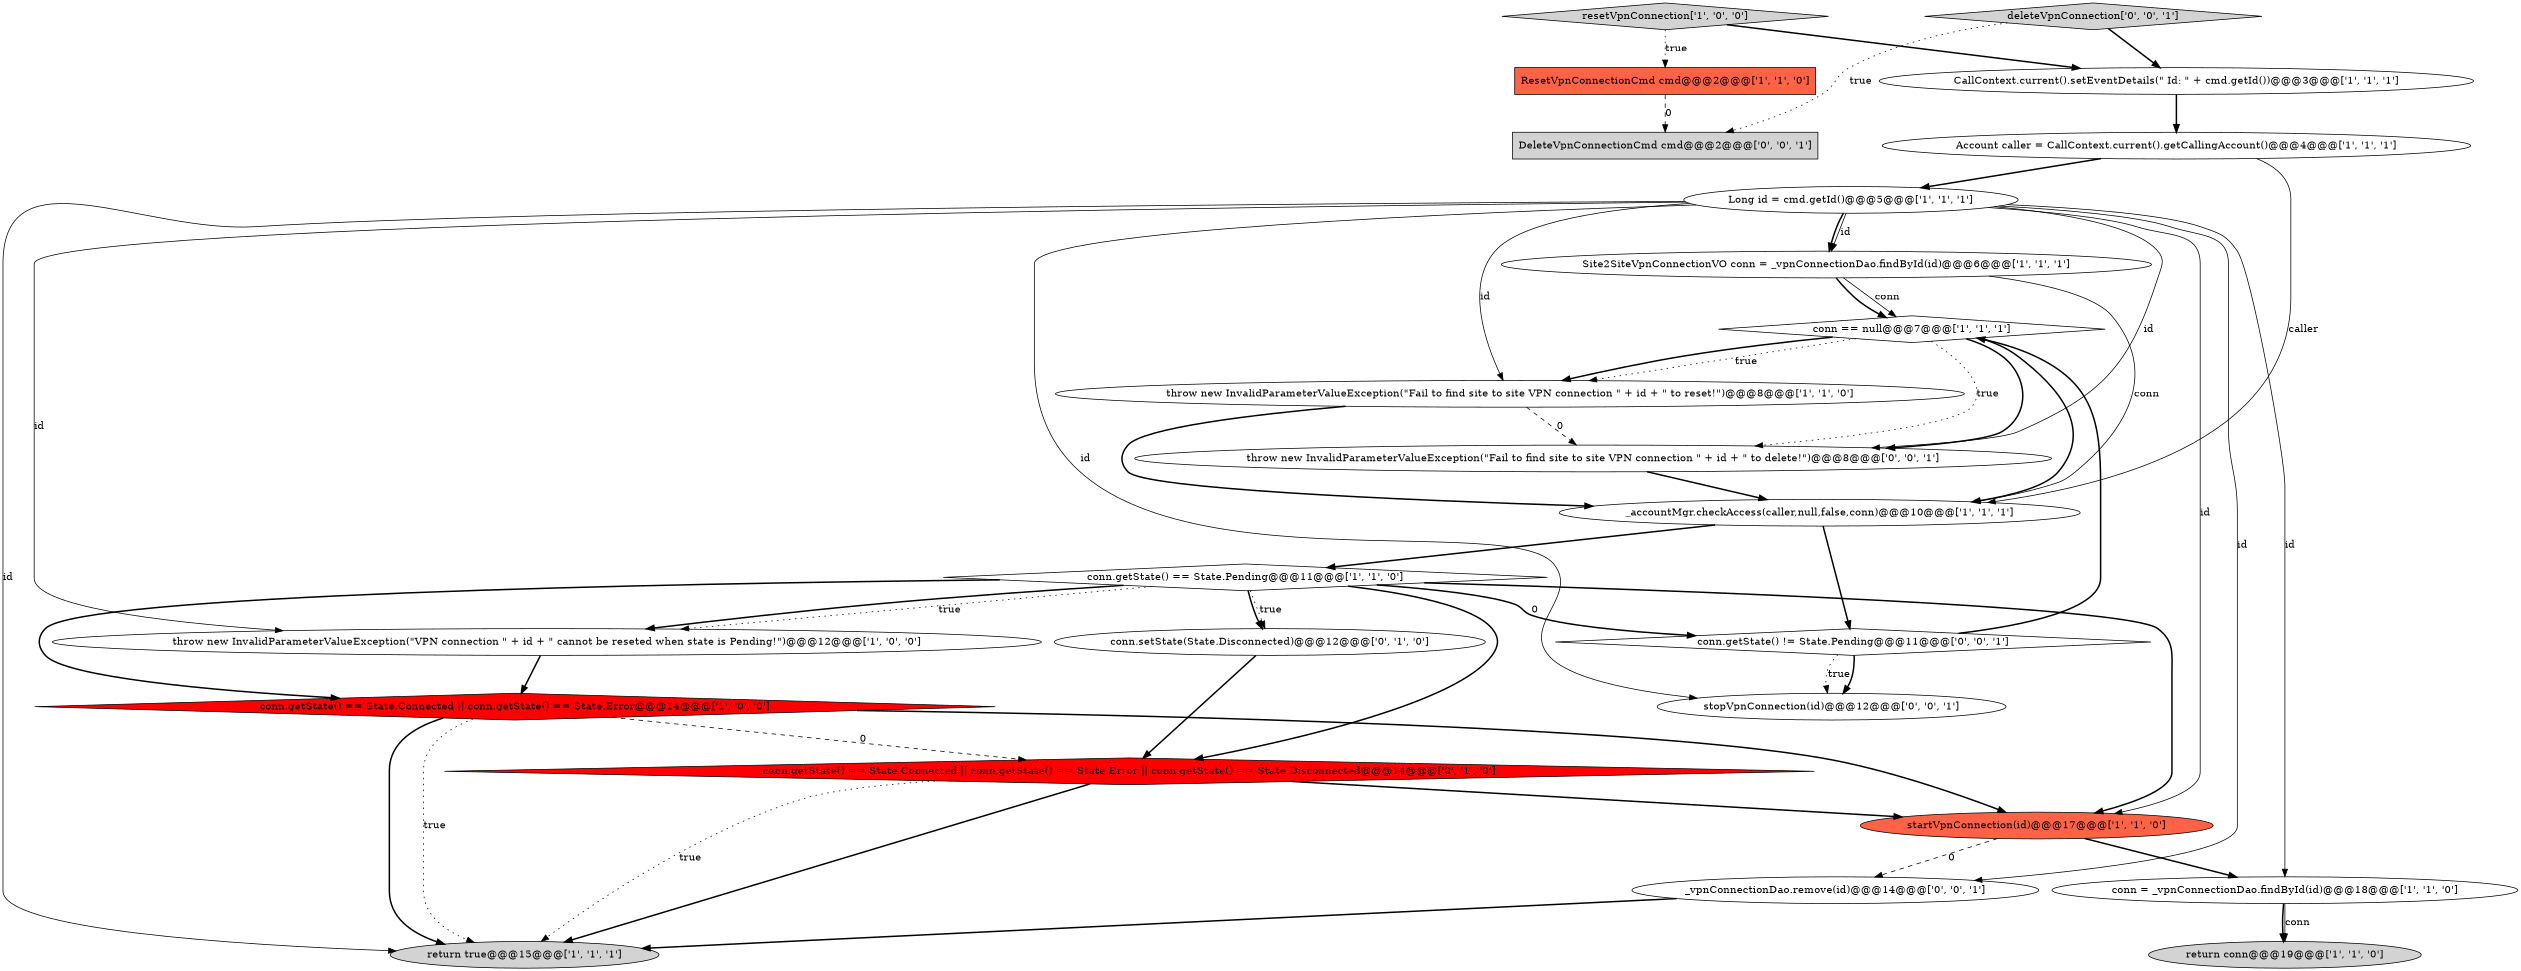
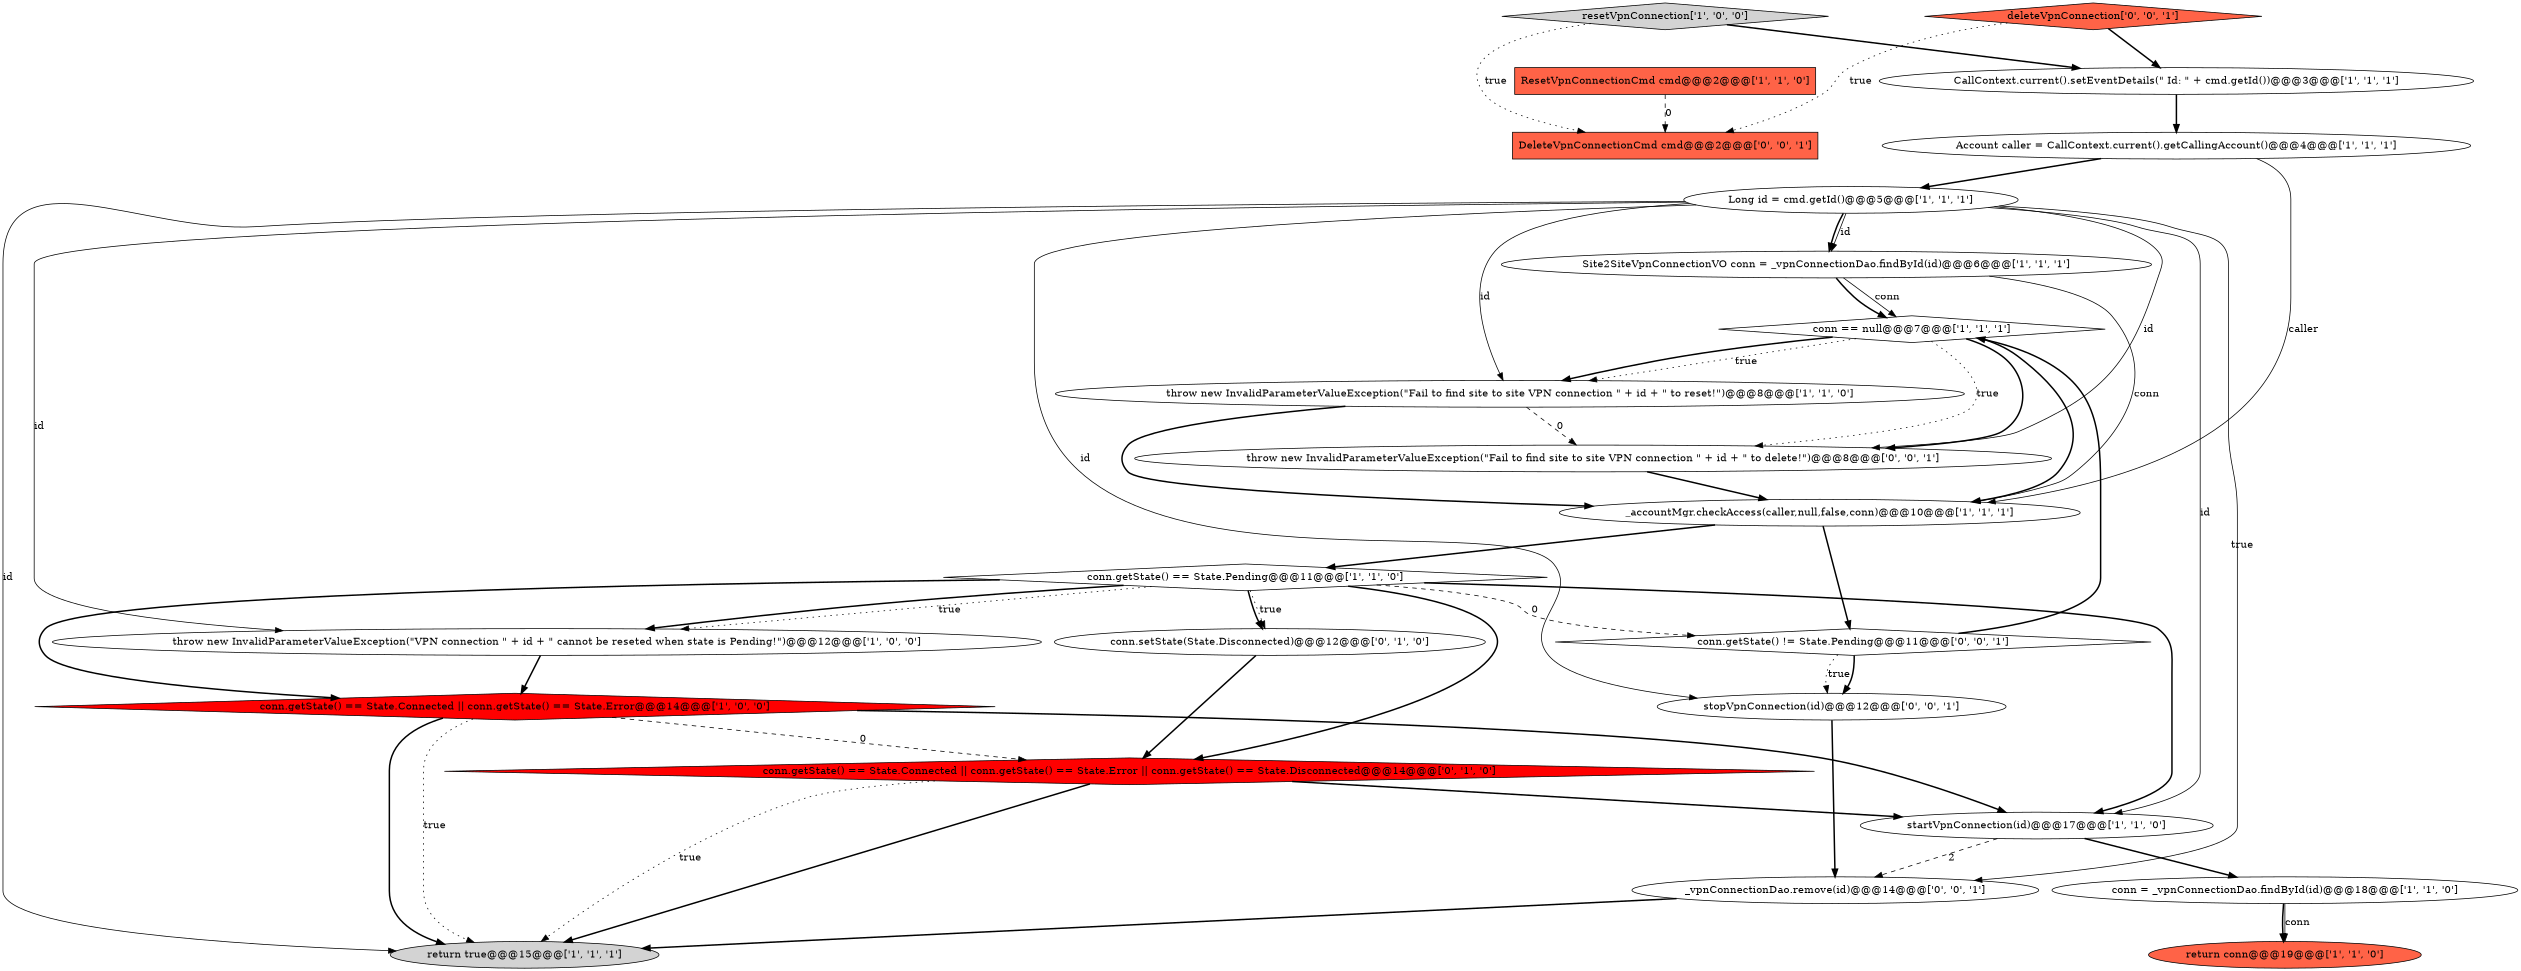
(2093, 16) -> (2093, 16)
(1665, 45) -> (1478, 70)
(1665, 146) -> (1665, 146)
(2279, 438) -> none
(2243, 545) -> (2243, 545)
(1530, 615) -> (1530, 615)
none -> (1833, 795)
(2037, 826) -> (2037, 826)
(1952, 858) -> (1952, 858)
(2285, 955) -> (2285, 955)
